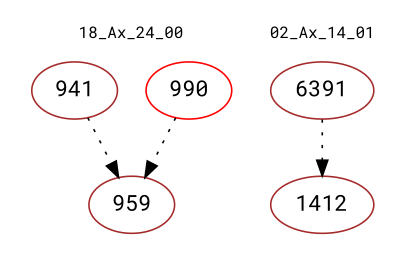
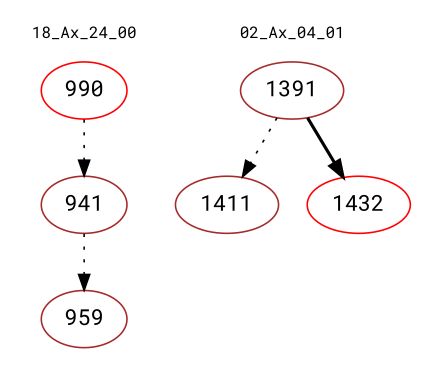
(323, 34) -> (293, 34)
(322, 90) -> (292, 90)
(164, 141) -> (84, 140)
(322, 205) -> (227, 205)
none -> (359, 205)
